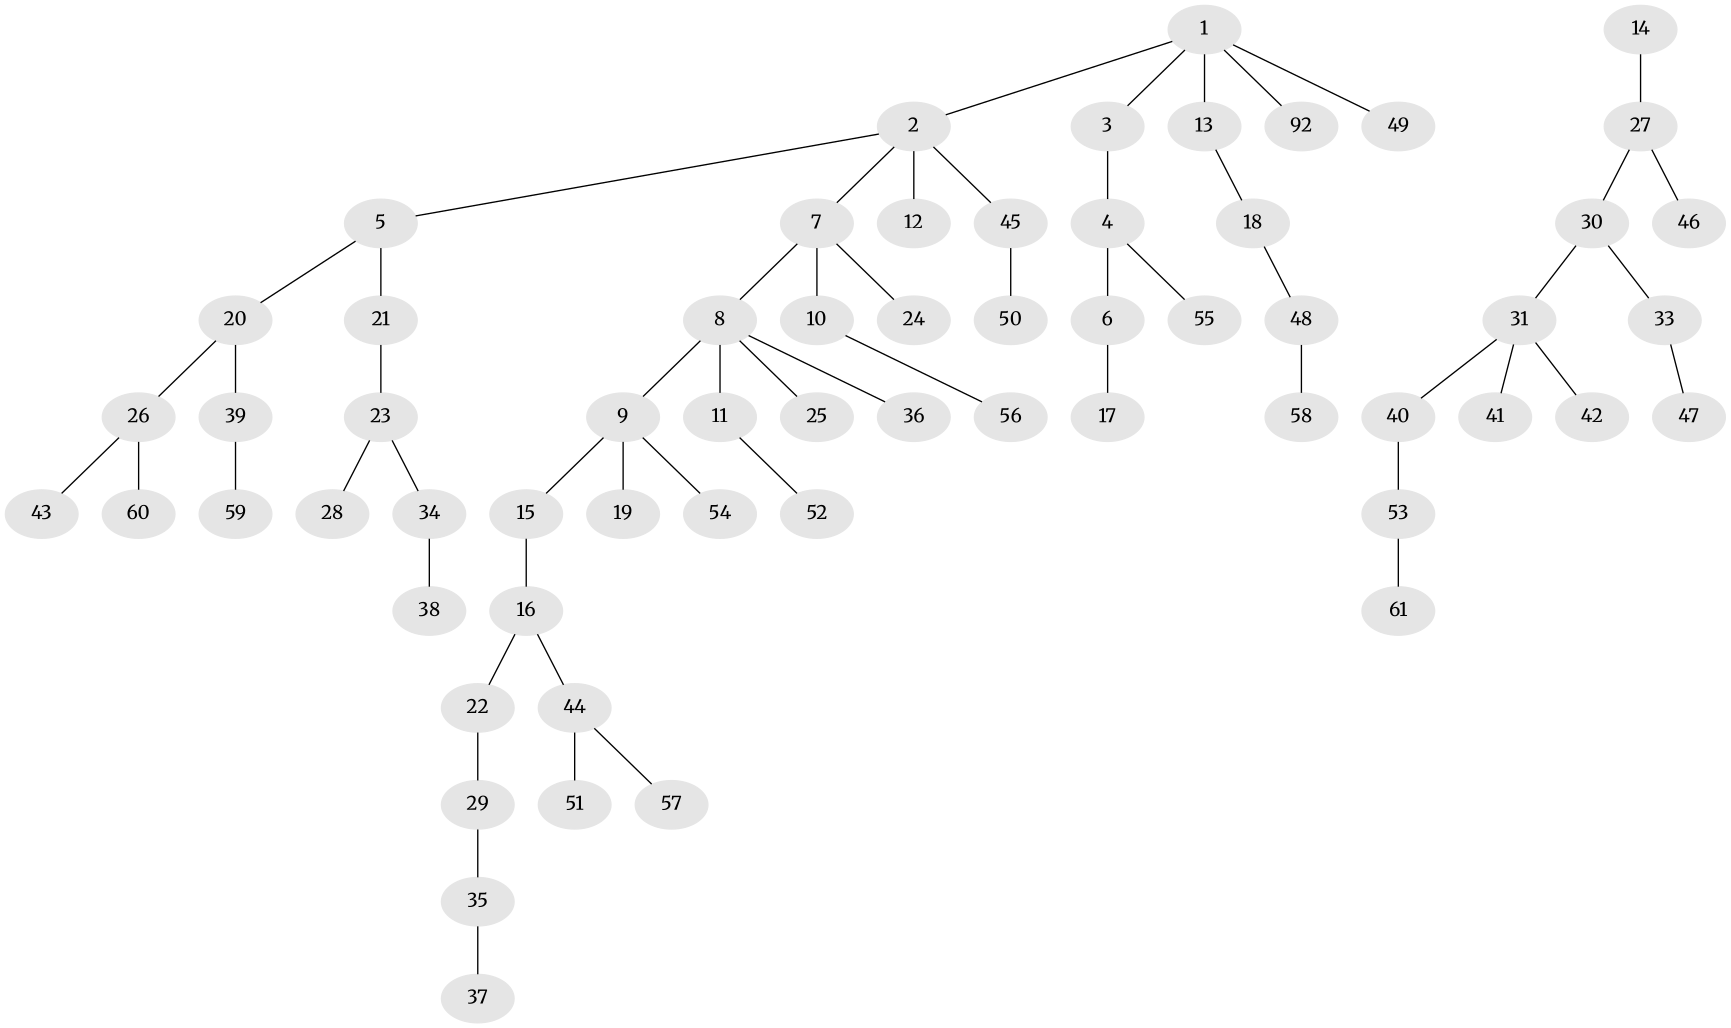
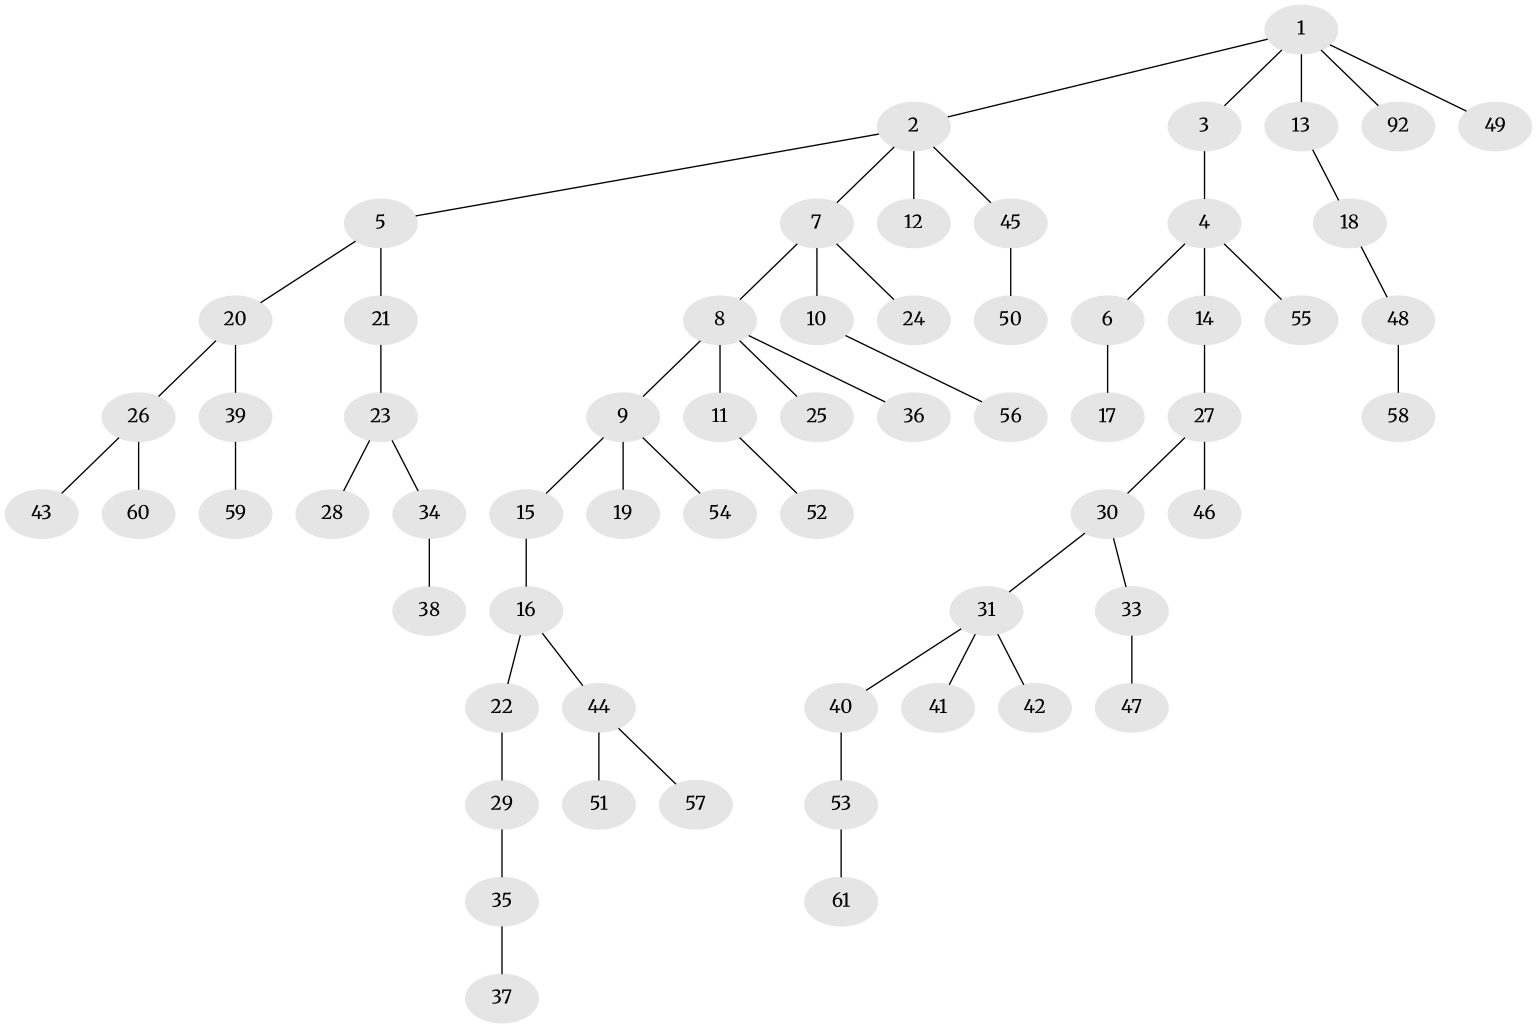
none -> (1205, 272)
